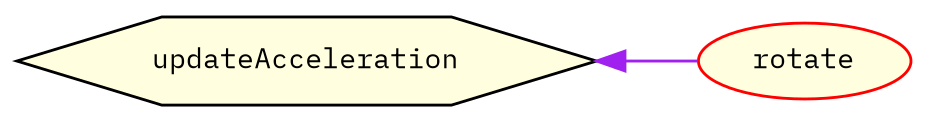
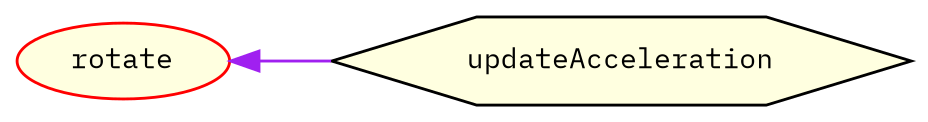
(662, 61) -> (295, 61)
